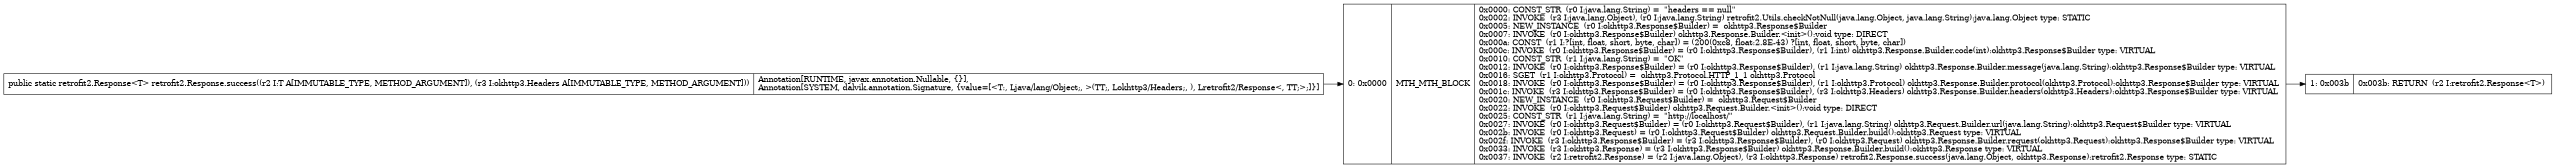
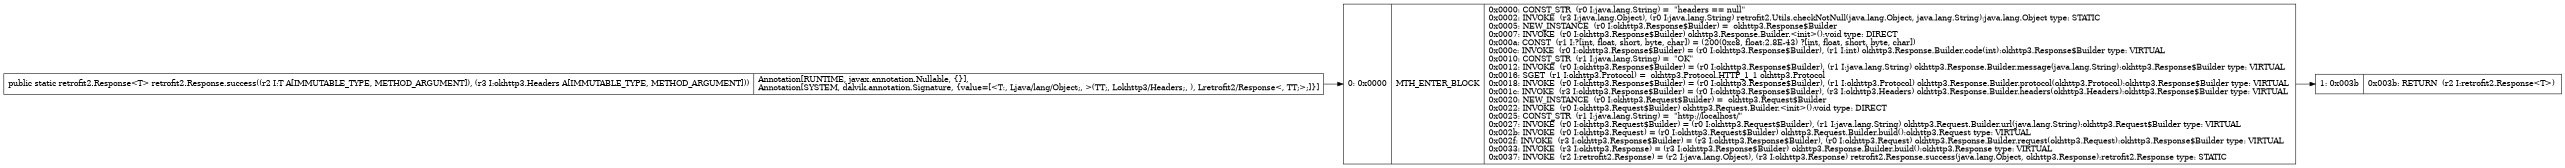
(1433, 84) -> (1438, 84)
